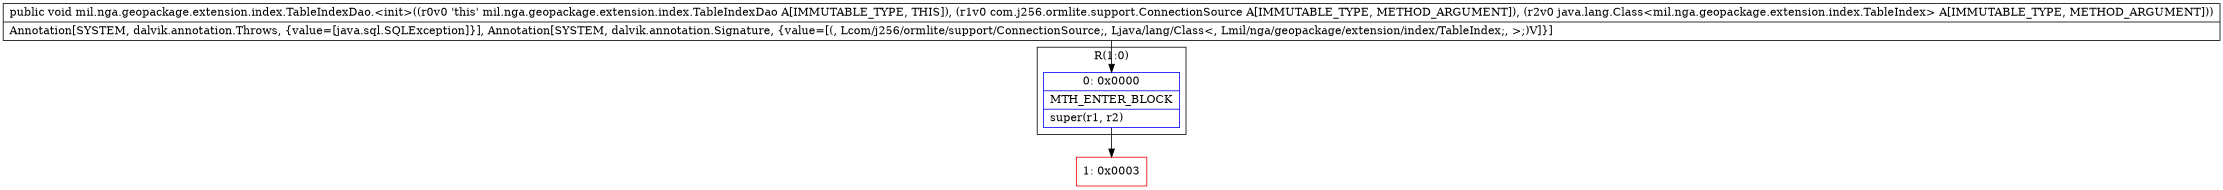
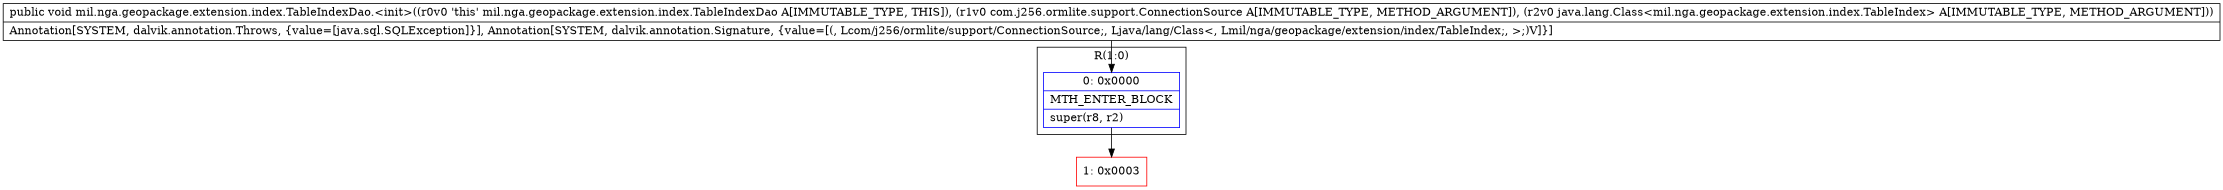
(1087, 118) -> (1087, 118)
